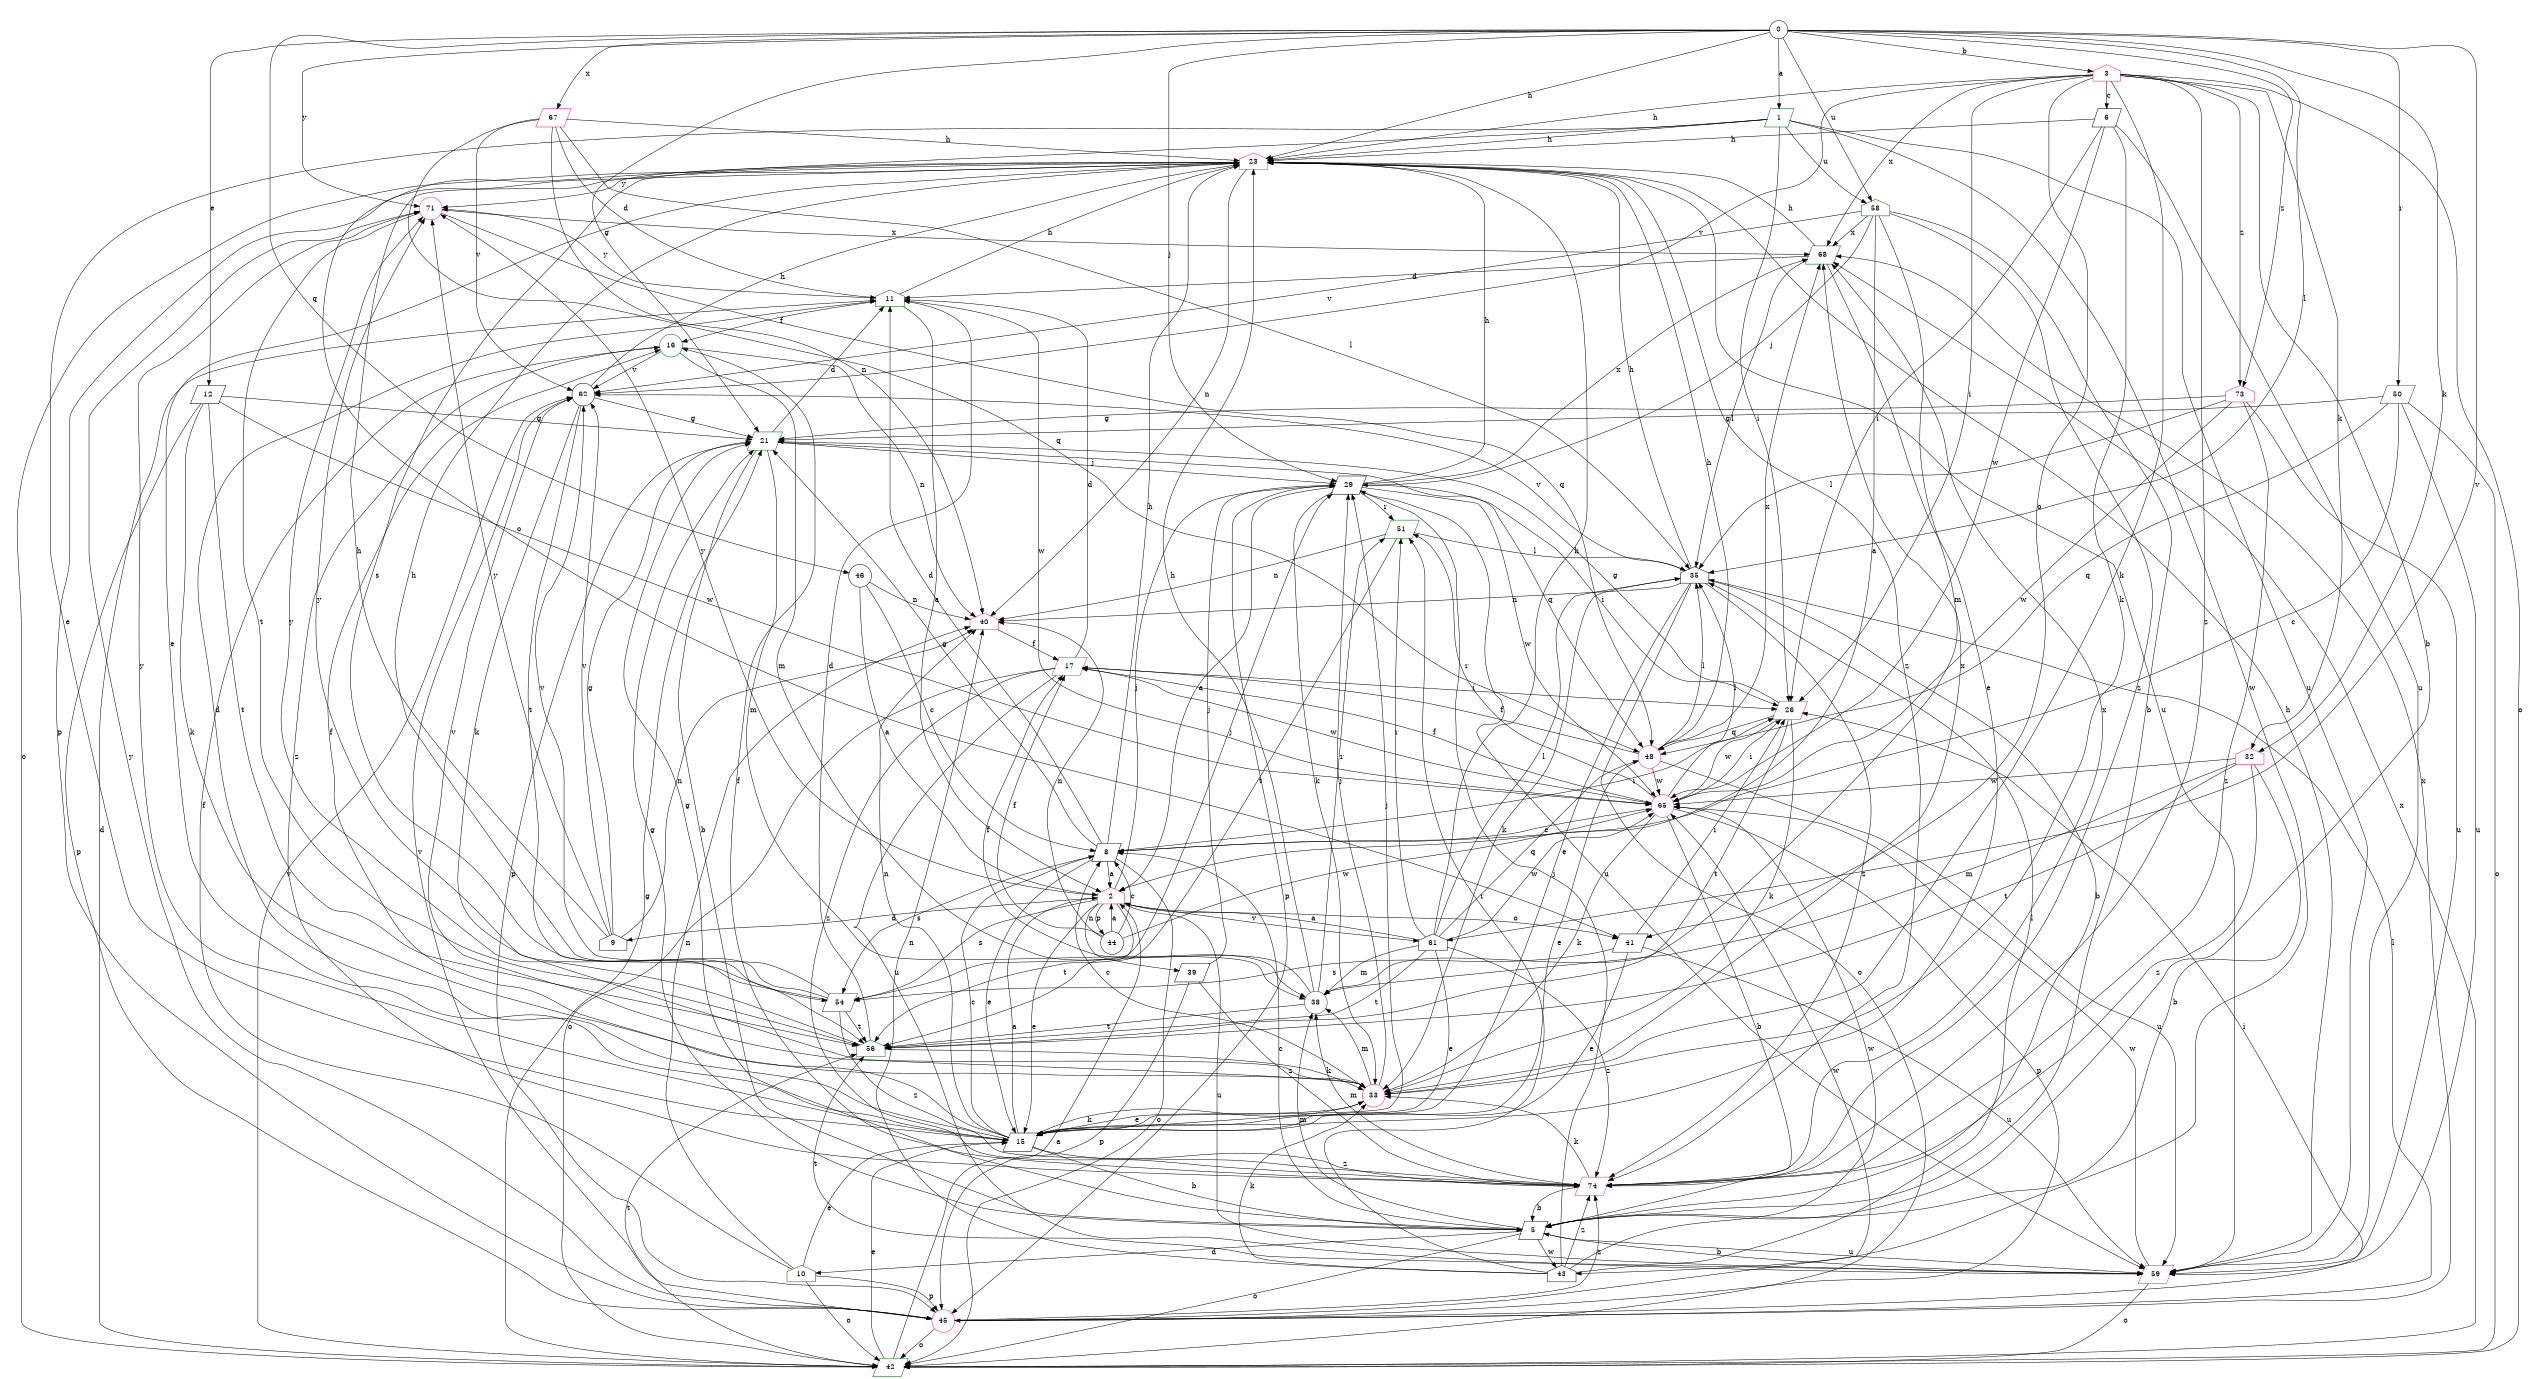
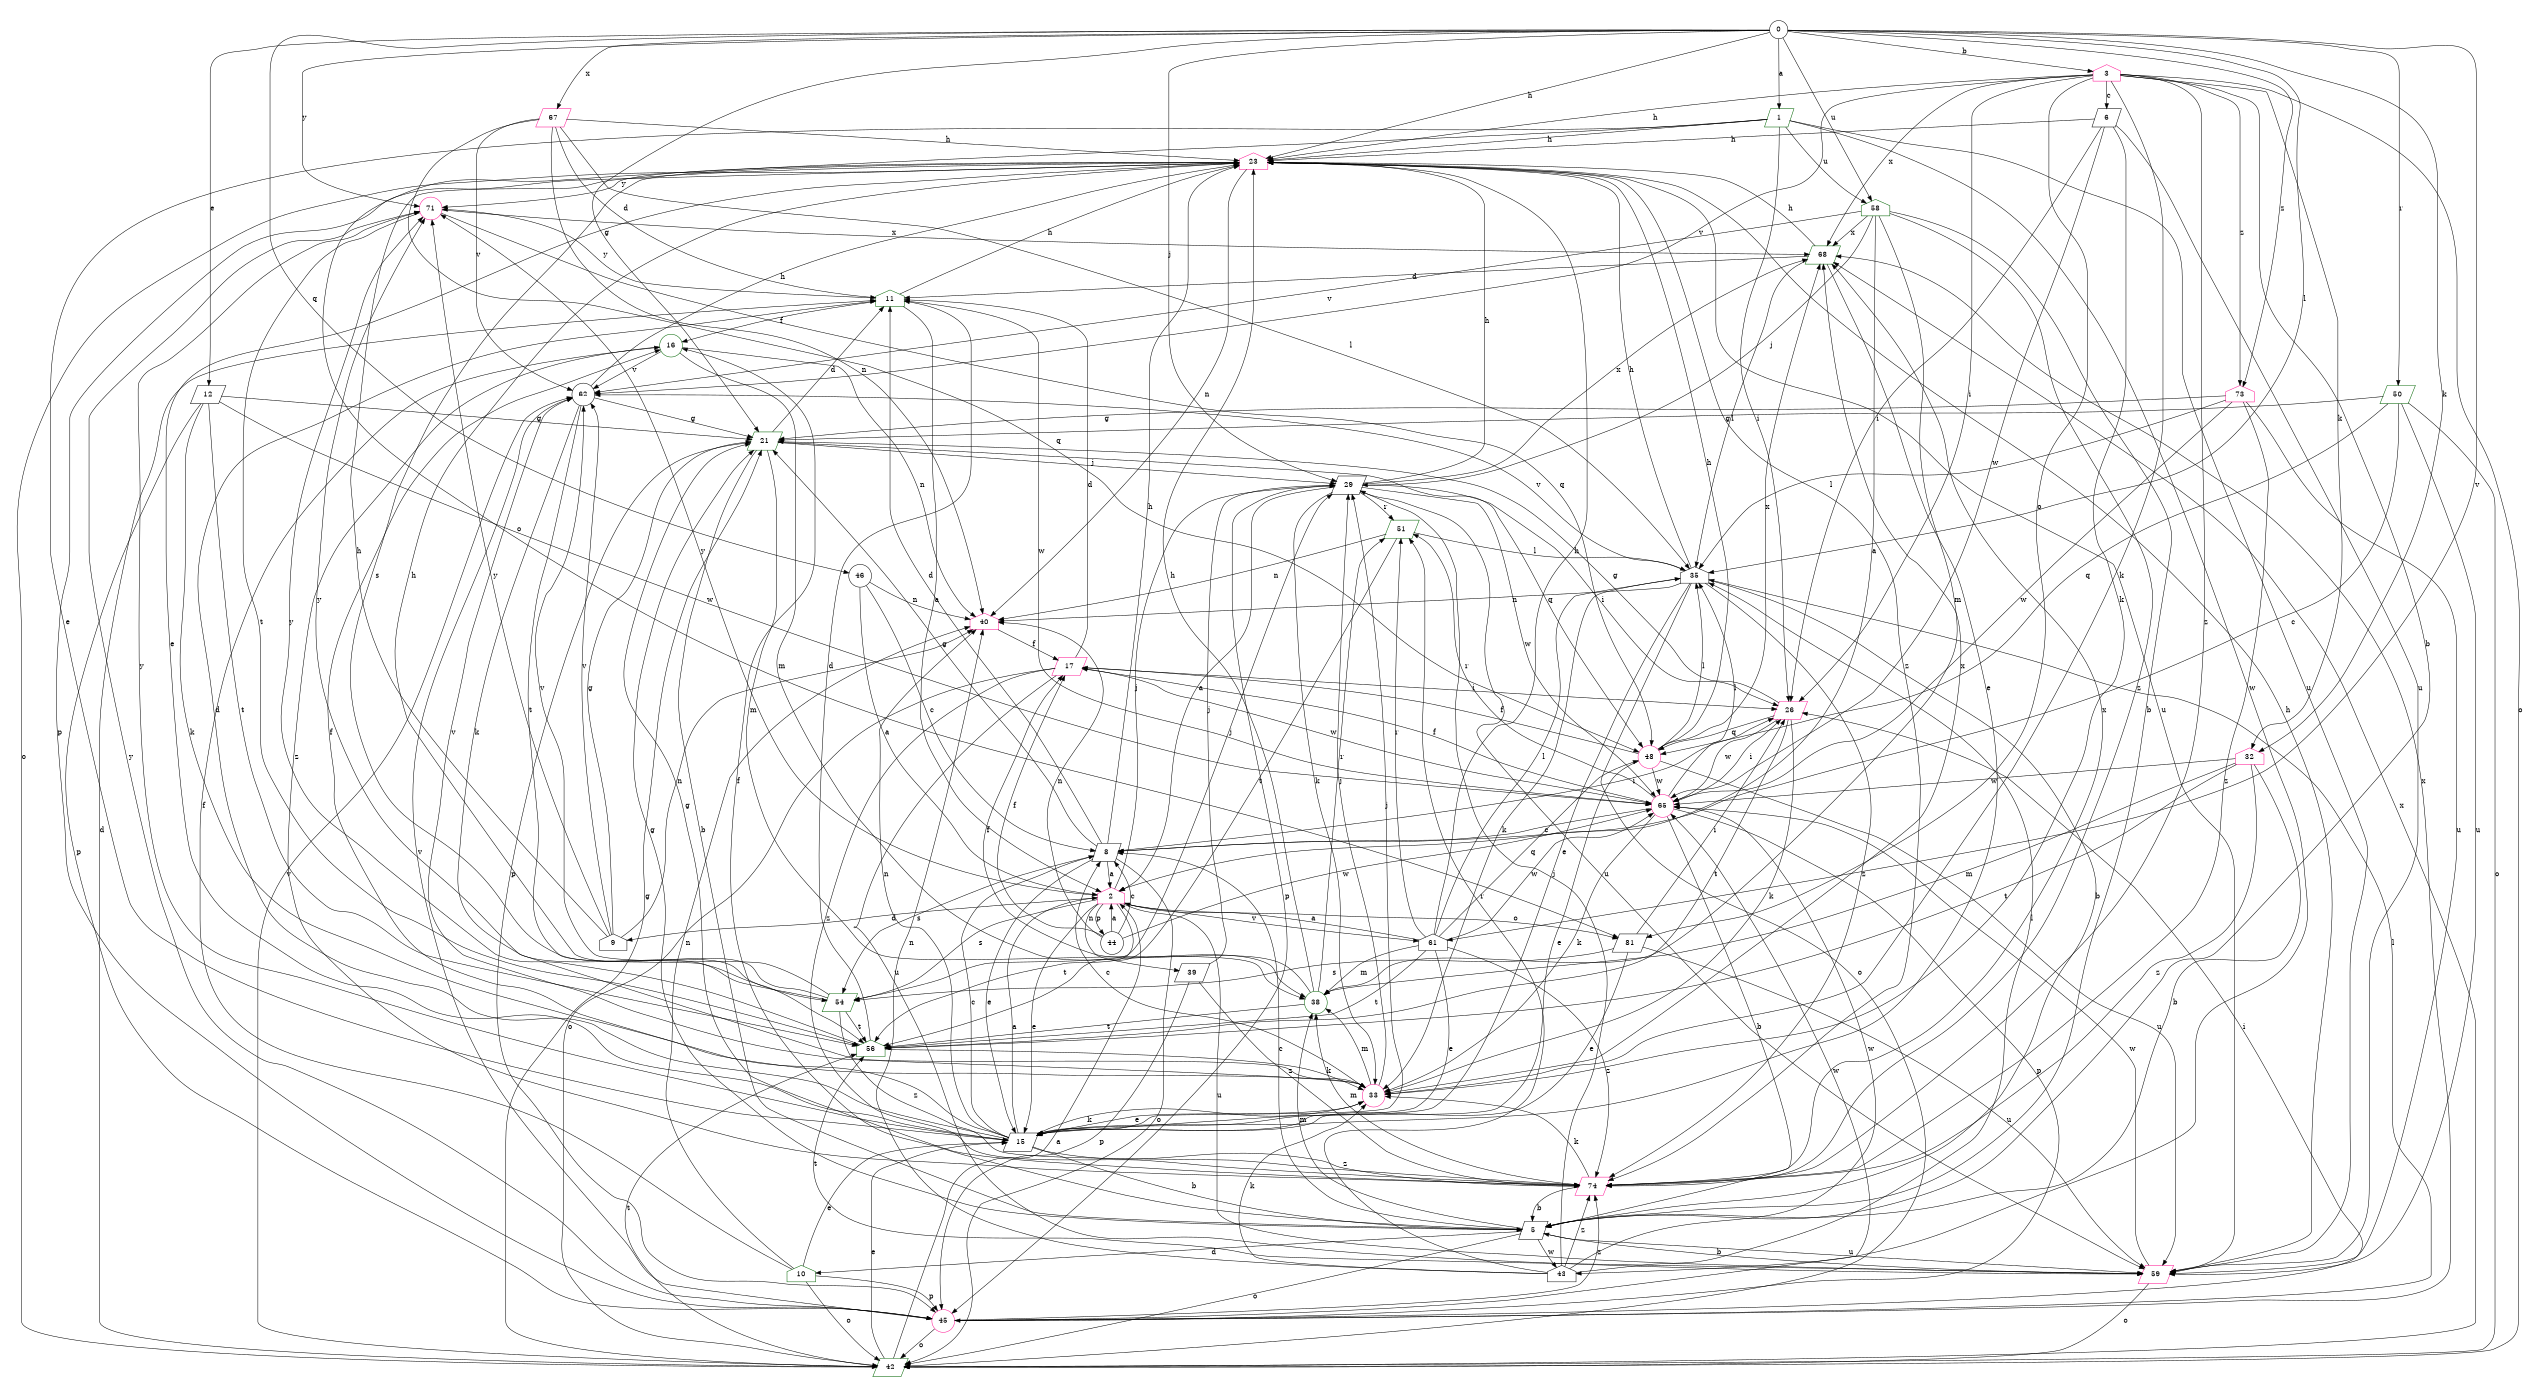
(1630, 943) -> (1630, 943)
